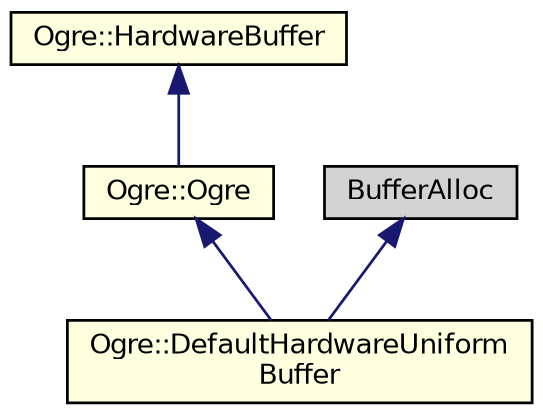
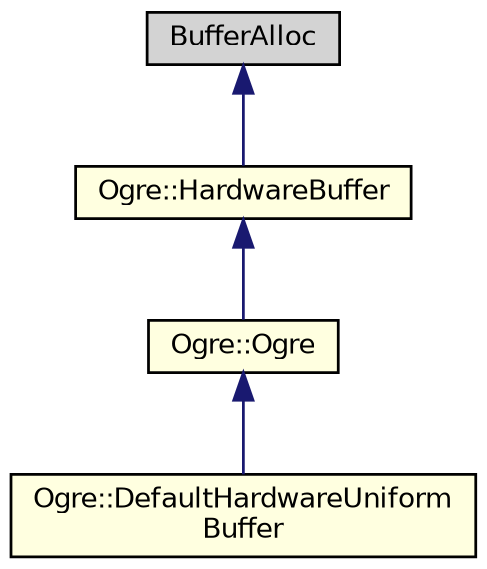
(357, 281) -> (243, 130)
